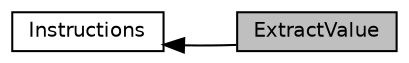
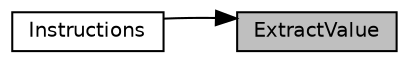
(210, 45) -> (190, 18)
